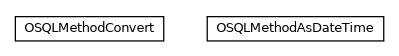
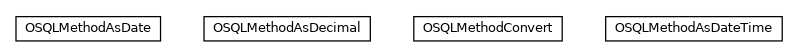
none -> (88, 28)
none -> (287, 28)
